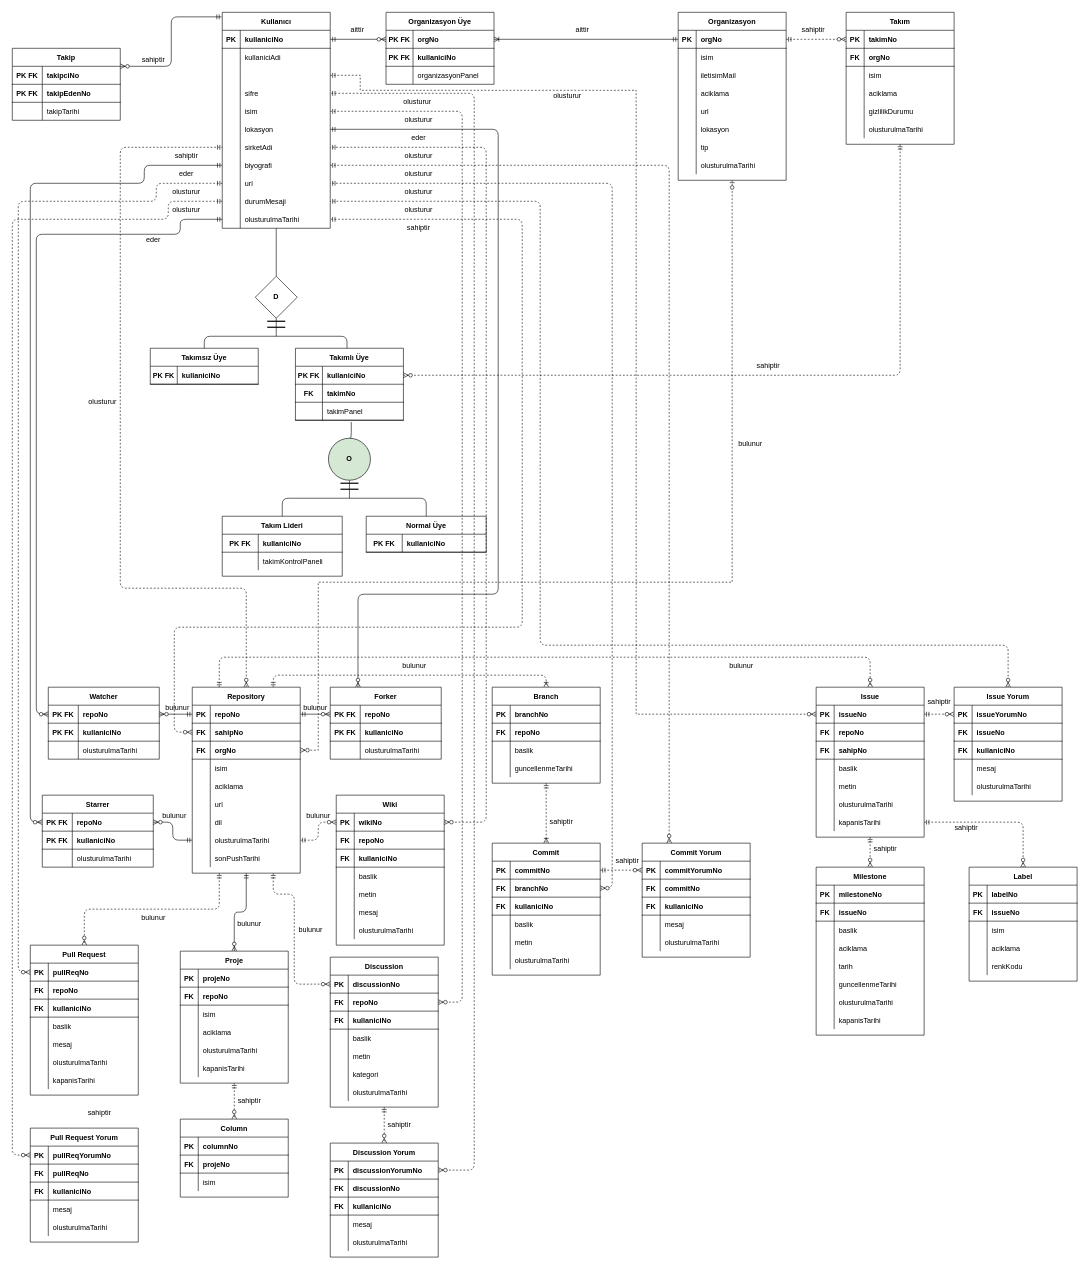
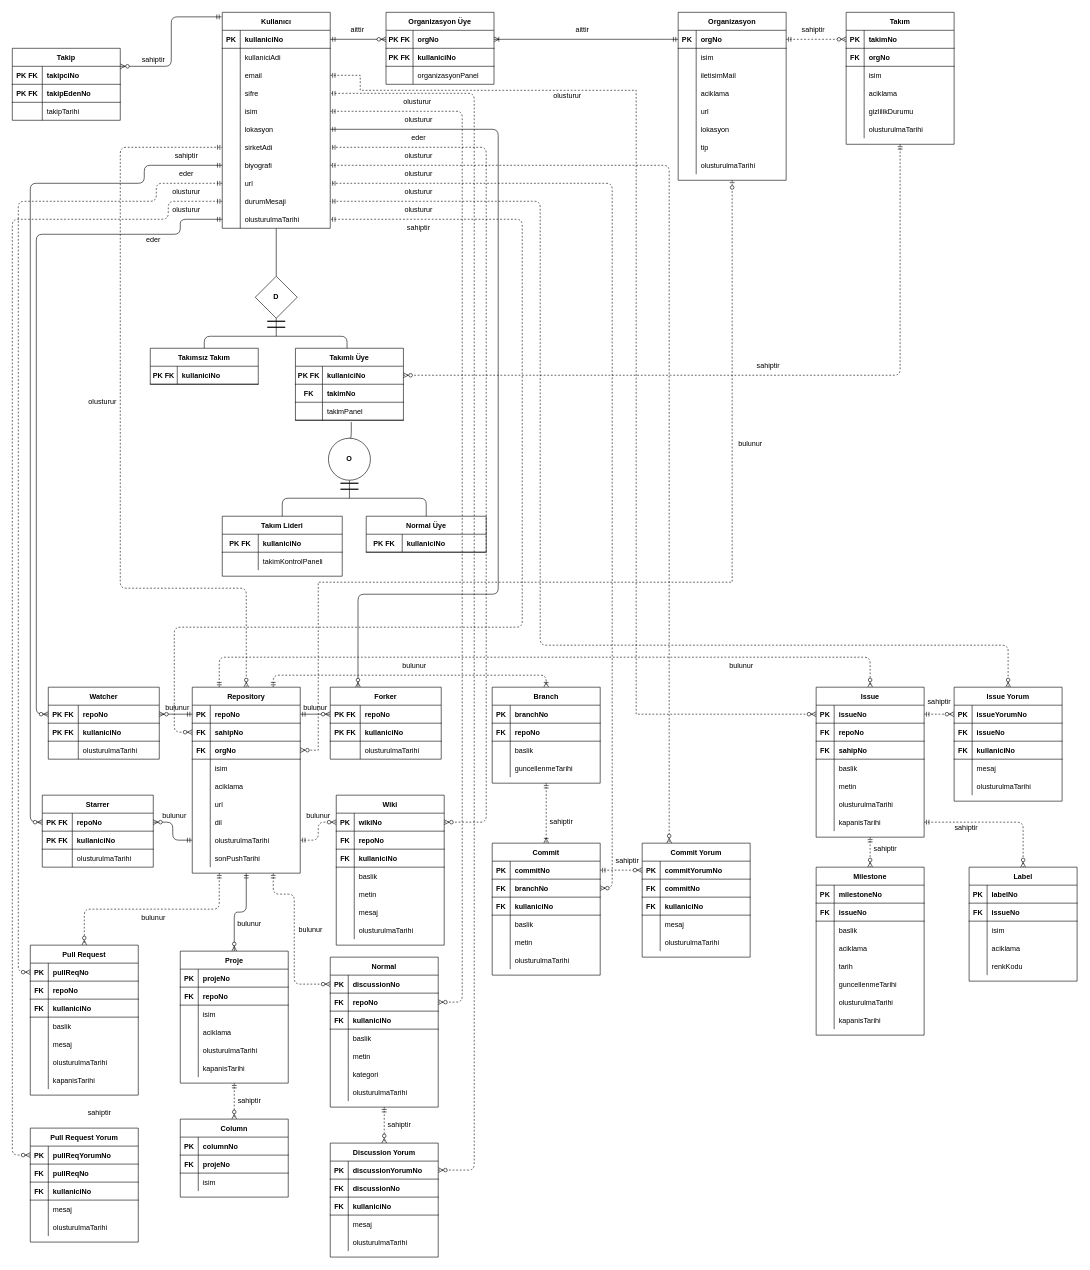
none -> (285, 75)
(204, 358) -> (204, 358)
(350, 459) -> (350, 459)
(384, 967) -> (384, 967)
